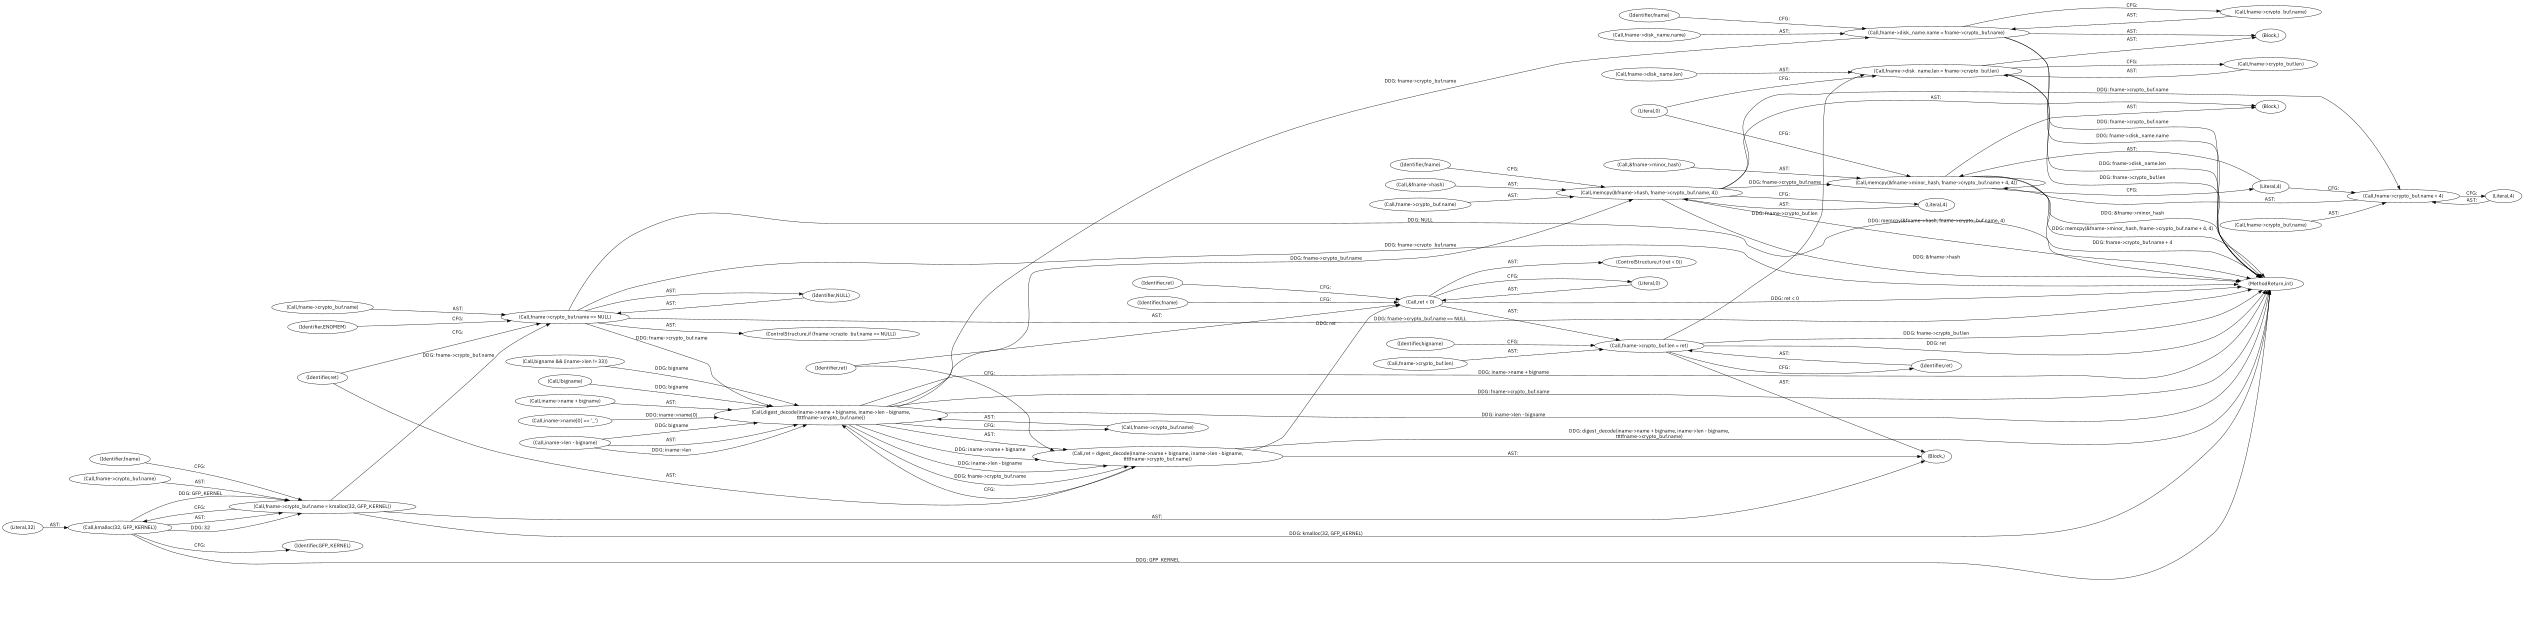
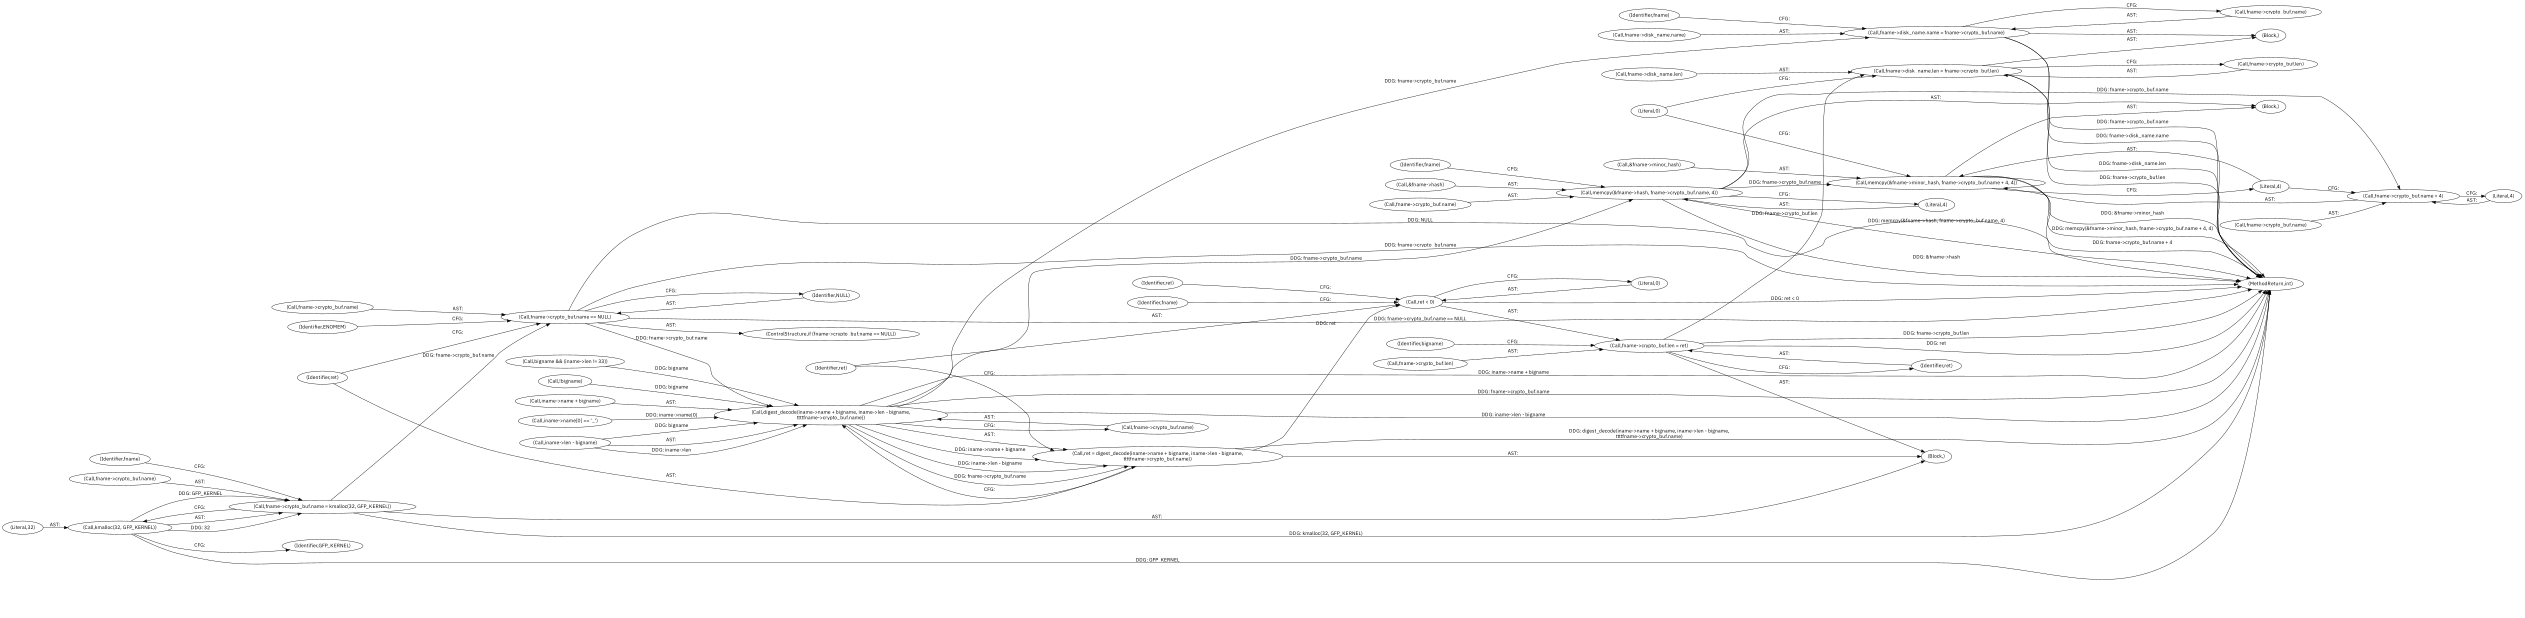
(1649, 262) -> none
(672, 291) -> (672, 291)
